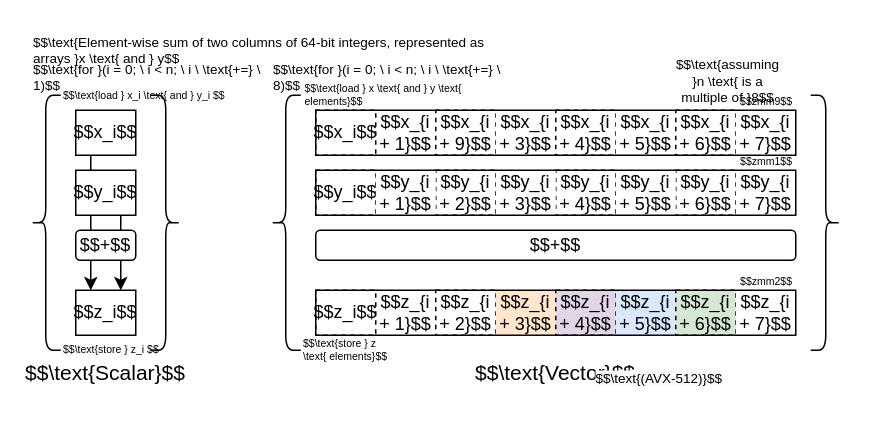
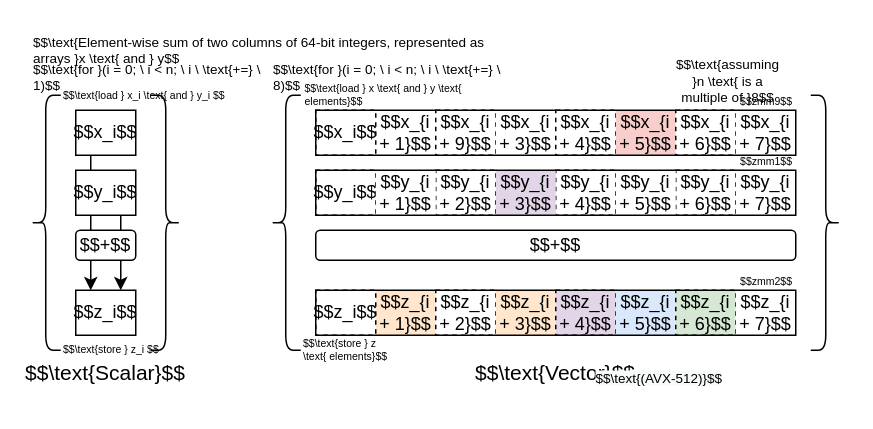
(646, 133) -> (646, 133)
(526, 193) -> (526, 193)
(406, 313) -> (406, 313)
